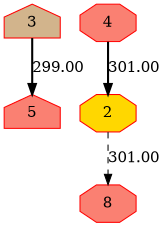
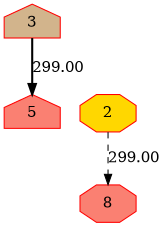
(108, 23) -> none
(134, 158) -> (134, 158)
